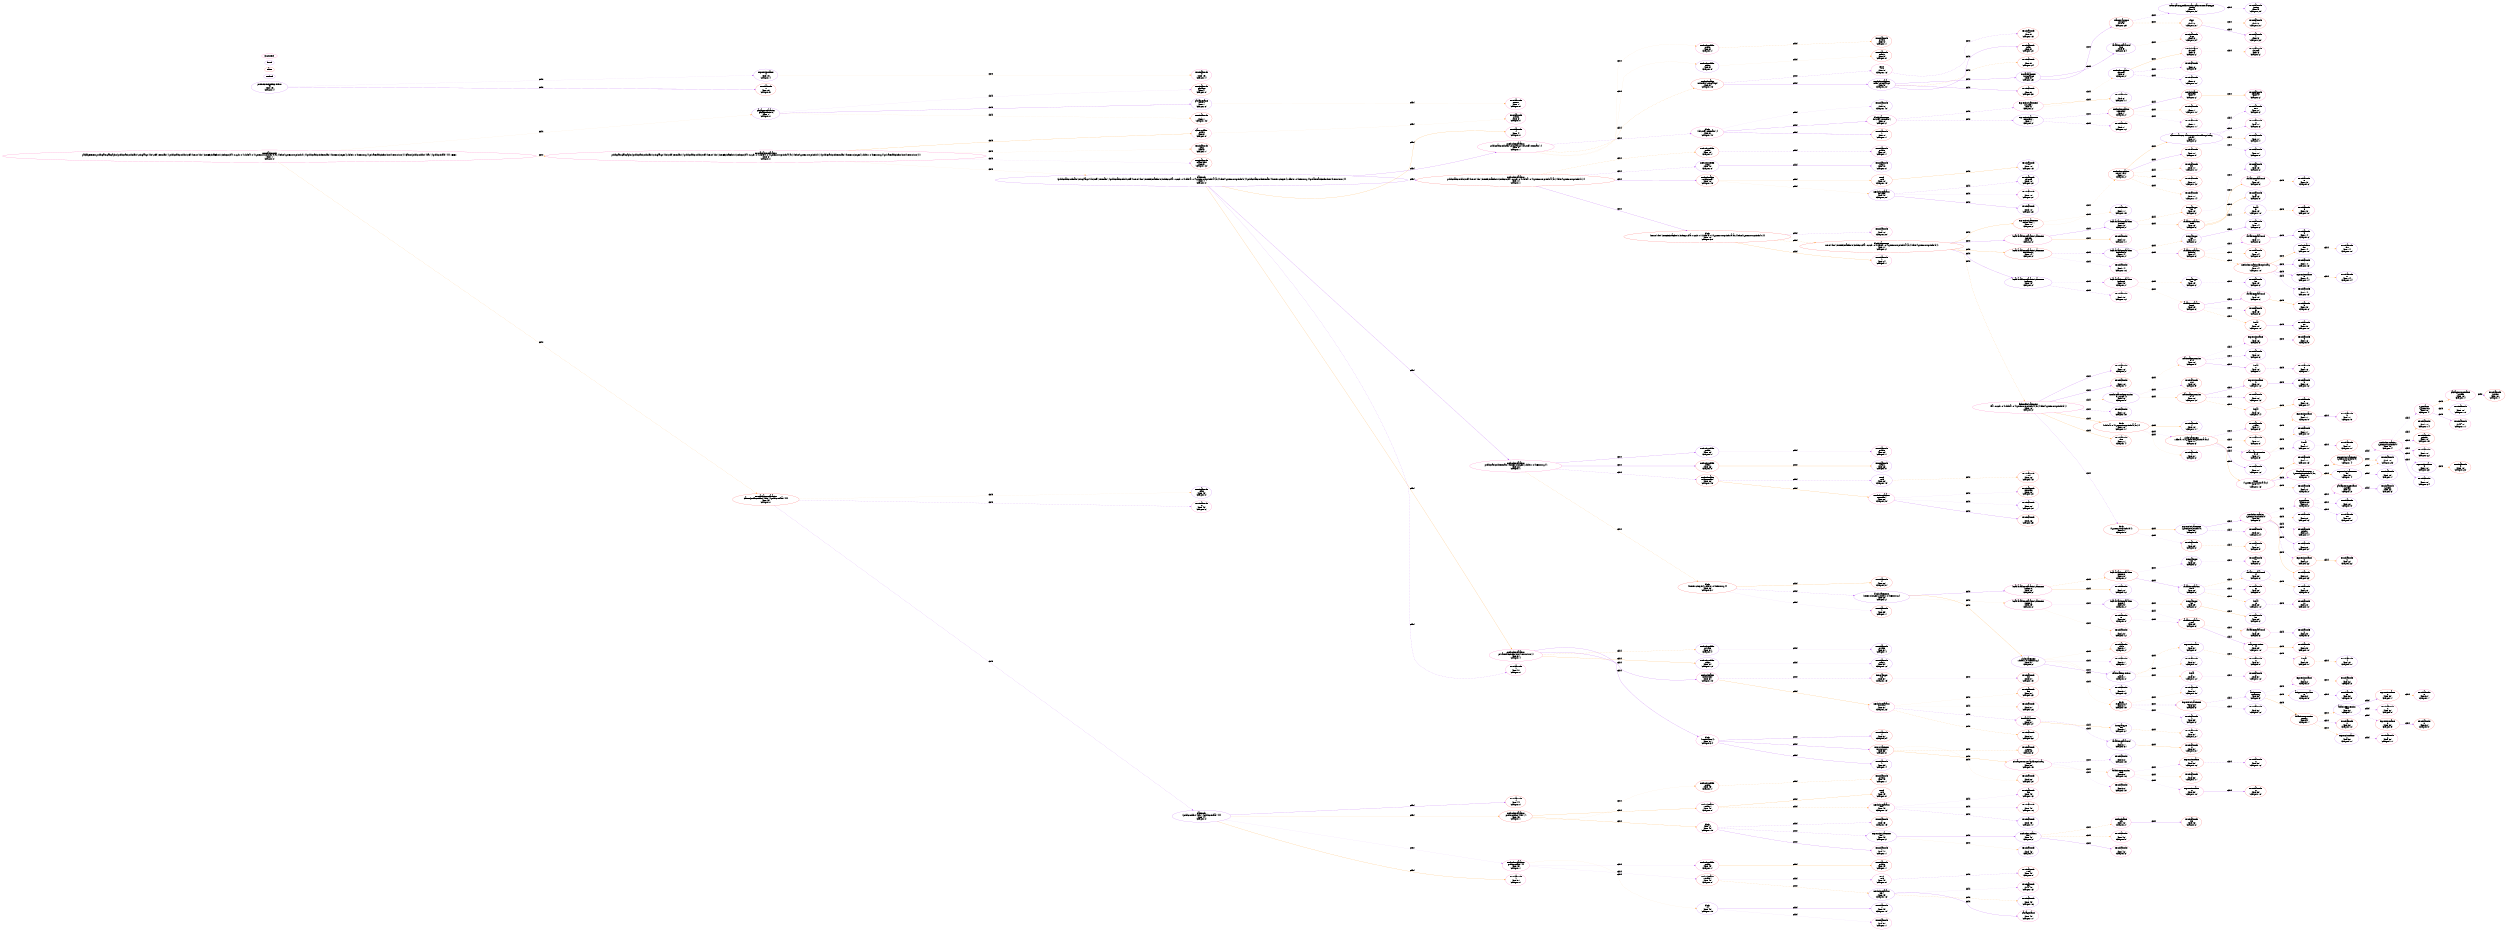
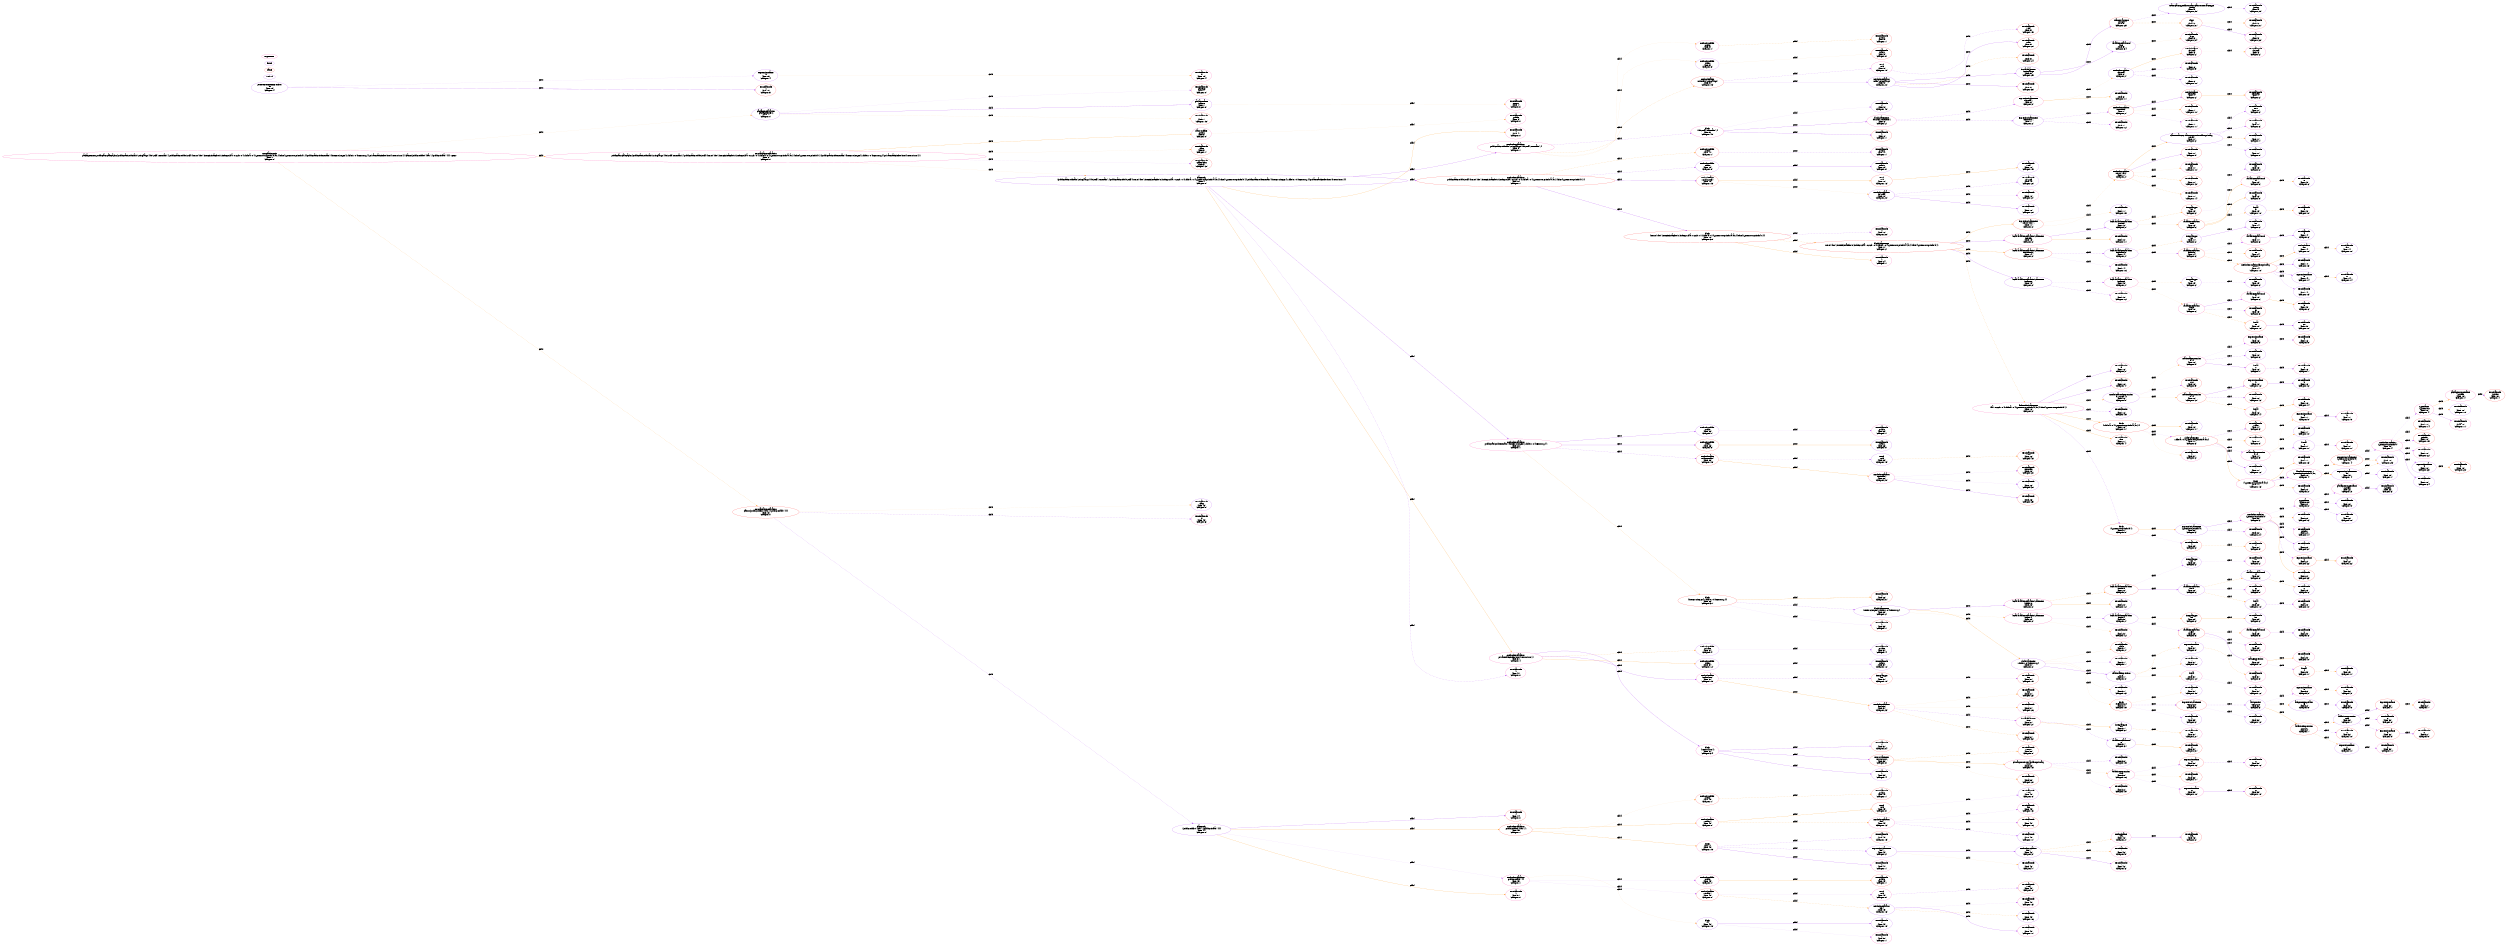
(2154, 621) -> (2222, 640)
none -> (2028, 794)
(2028, 916) -> (2028, 931)
